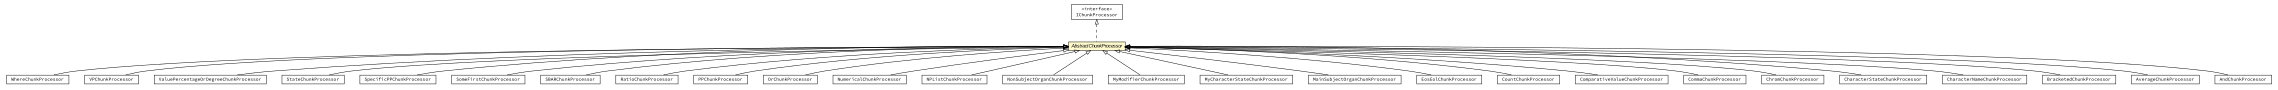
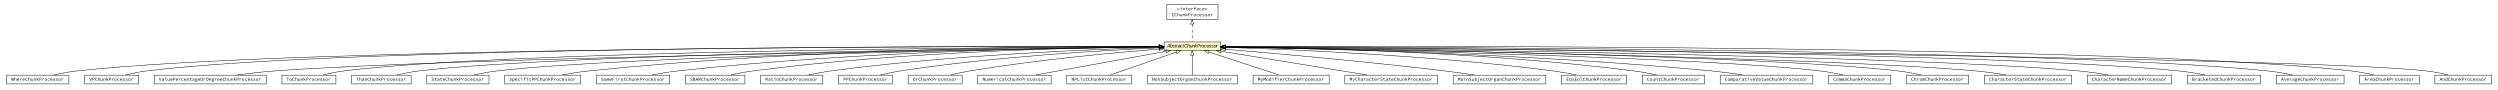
none -> (309, 79)
none -> (381, 79)
none -> (2389, 79)
